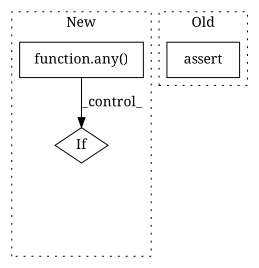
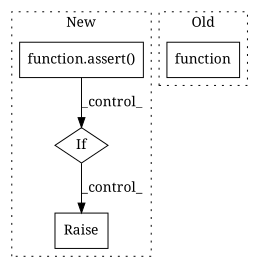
(82, 60) -> (82, 60)
(203, 60) -> (203, 60)
none -> (82, 231)
